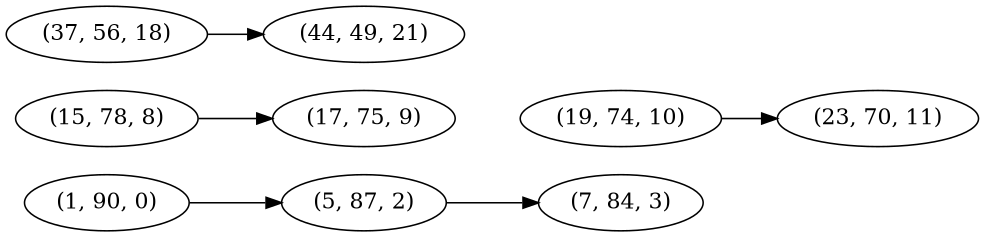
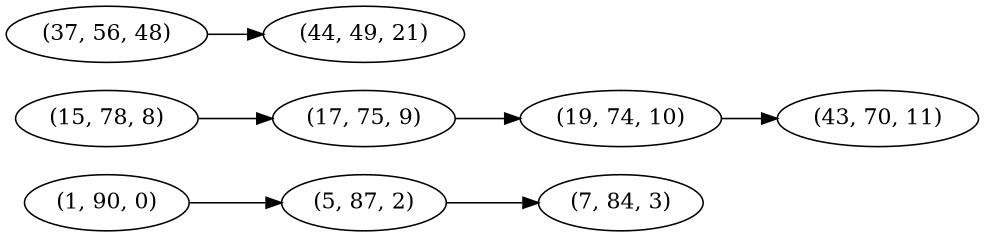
(107, 34) -> (107, 34)
none -> (480, 119)
(878, 119) -> (878, 119)
